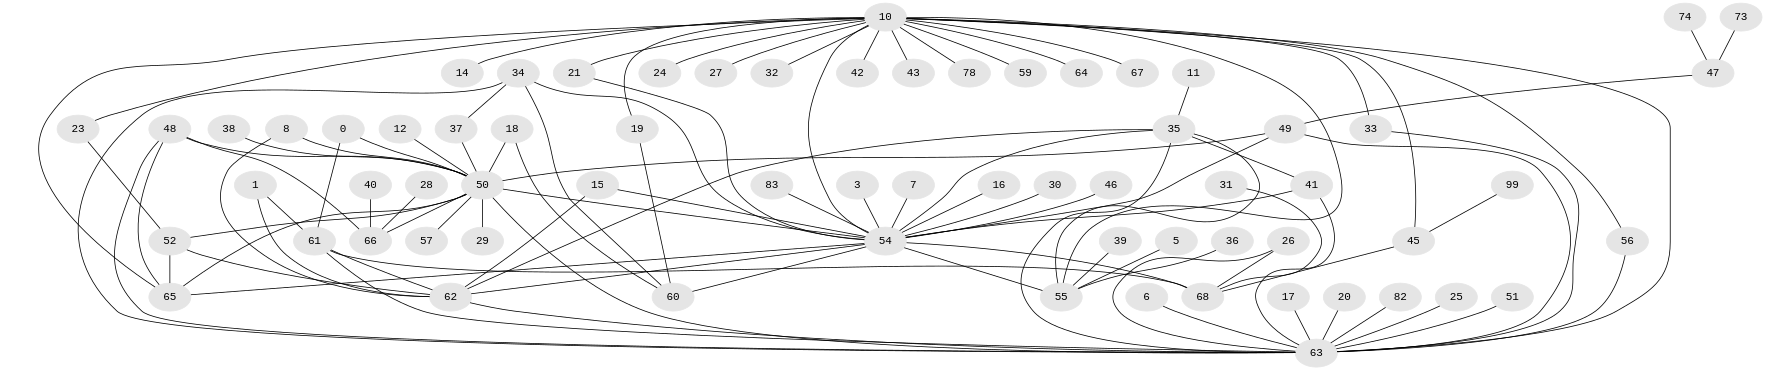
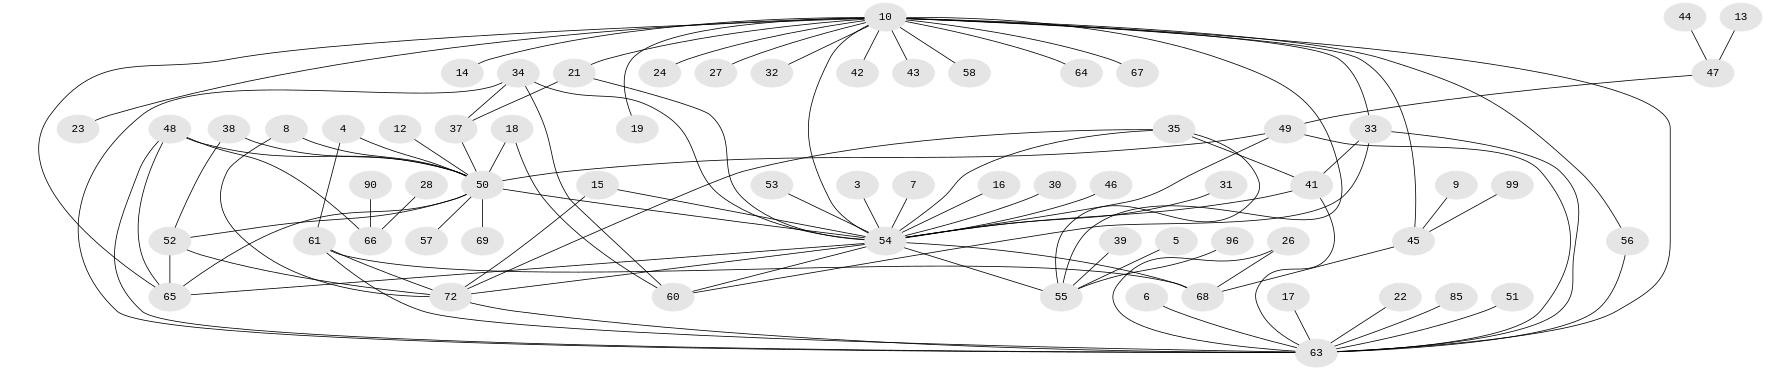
(1685, 17) -> (1685, 17)
(1741, 17) -> (1741, 17)
(969, 73) -> (969, 73)
(1025, 73) -> none
(1193, 73) -> none
none -> (515, 101)
(343, 129) -> (343, 129)
none -> (1341, 157)
(124, 185) -> (195, 184)
(255, 185) -> none
(371, 185) -> (371, 185)
(772, 185) -> (772, 185)
none -> (1456, 185)
(427, 213) -> none
(656, 217) -> (1048, 234)
(483, 241) -> (483, 241)
(1232, 241) -> (1232, 241)
(1318, 252) -> (1059, 219)
(451, 297) -> (451, 297)
(1344, 297) -> none
(1400, 297) -> (1400, 297)
(1456, 297) -> (1456, 297)
(1039, 315) -> none
(685, 321) -> none
